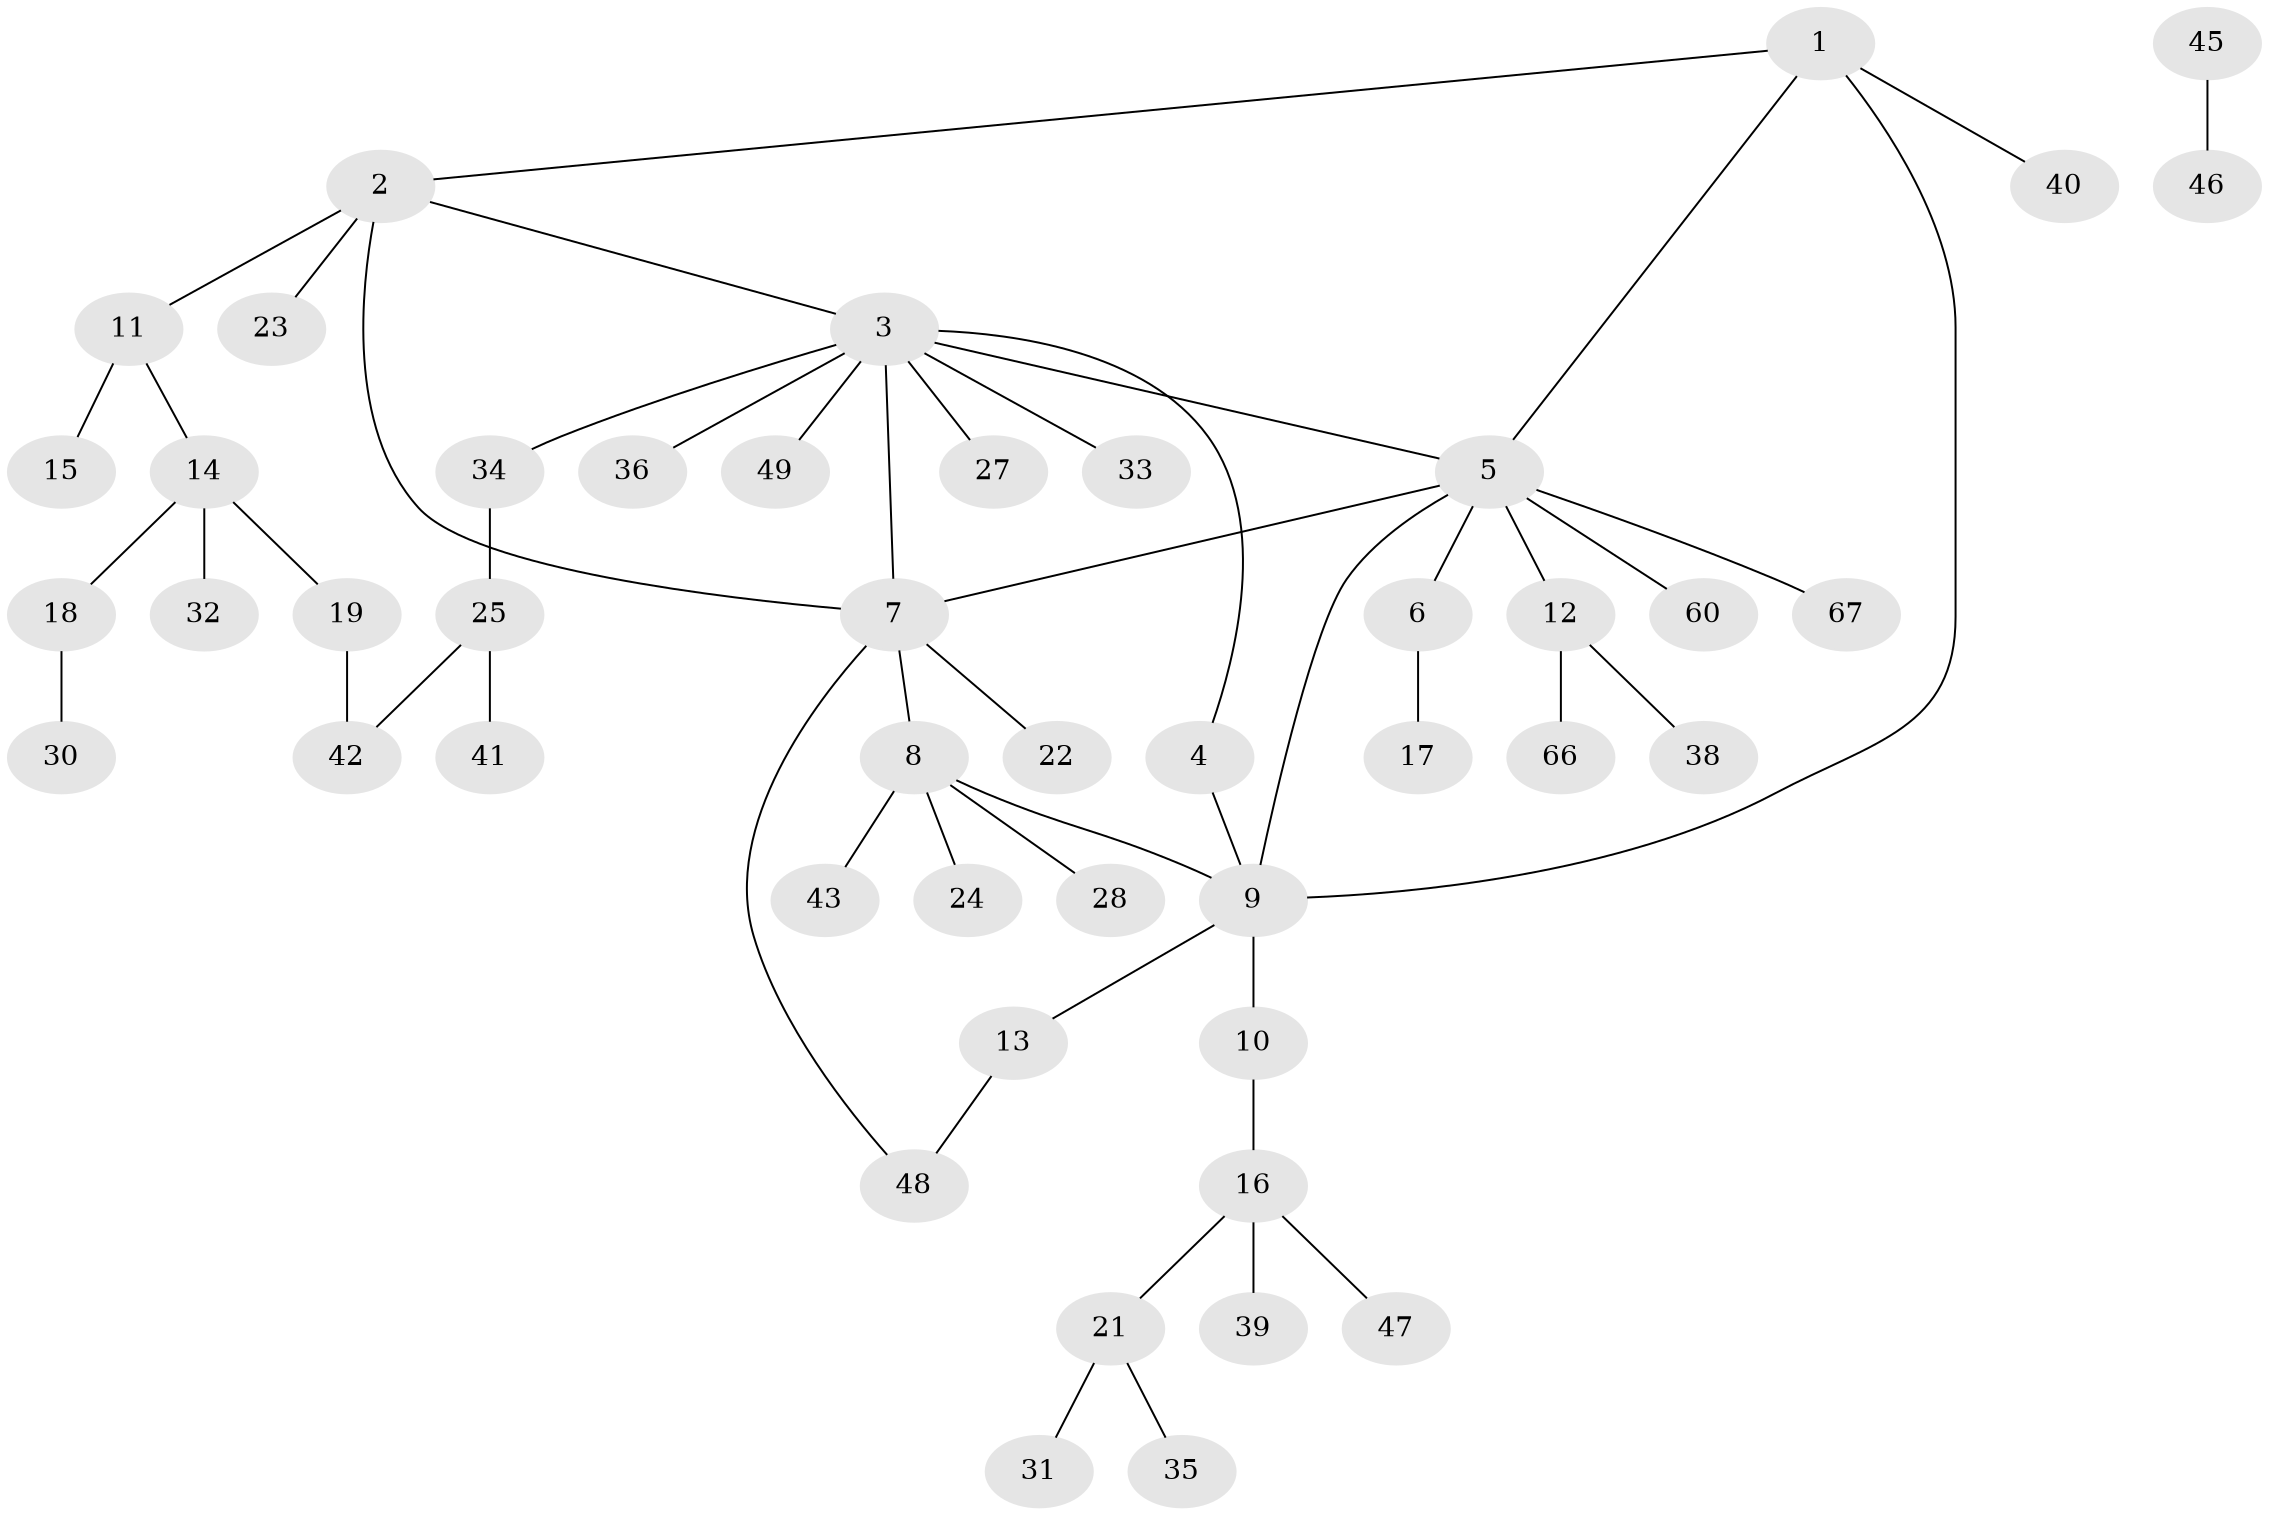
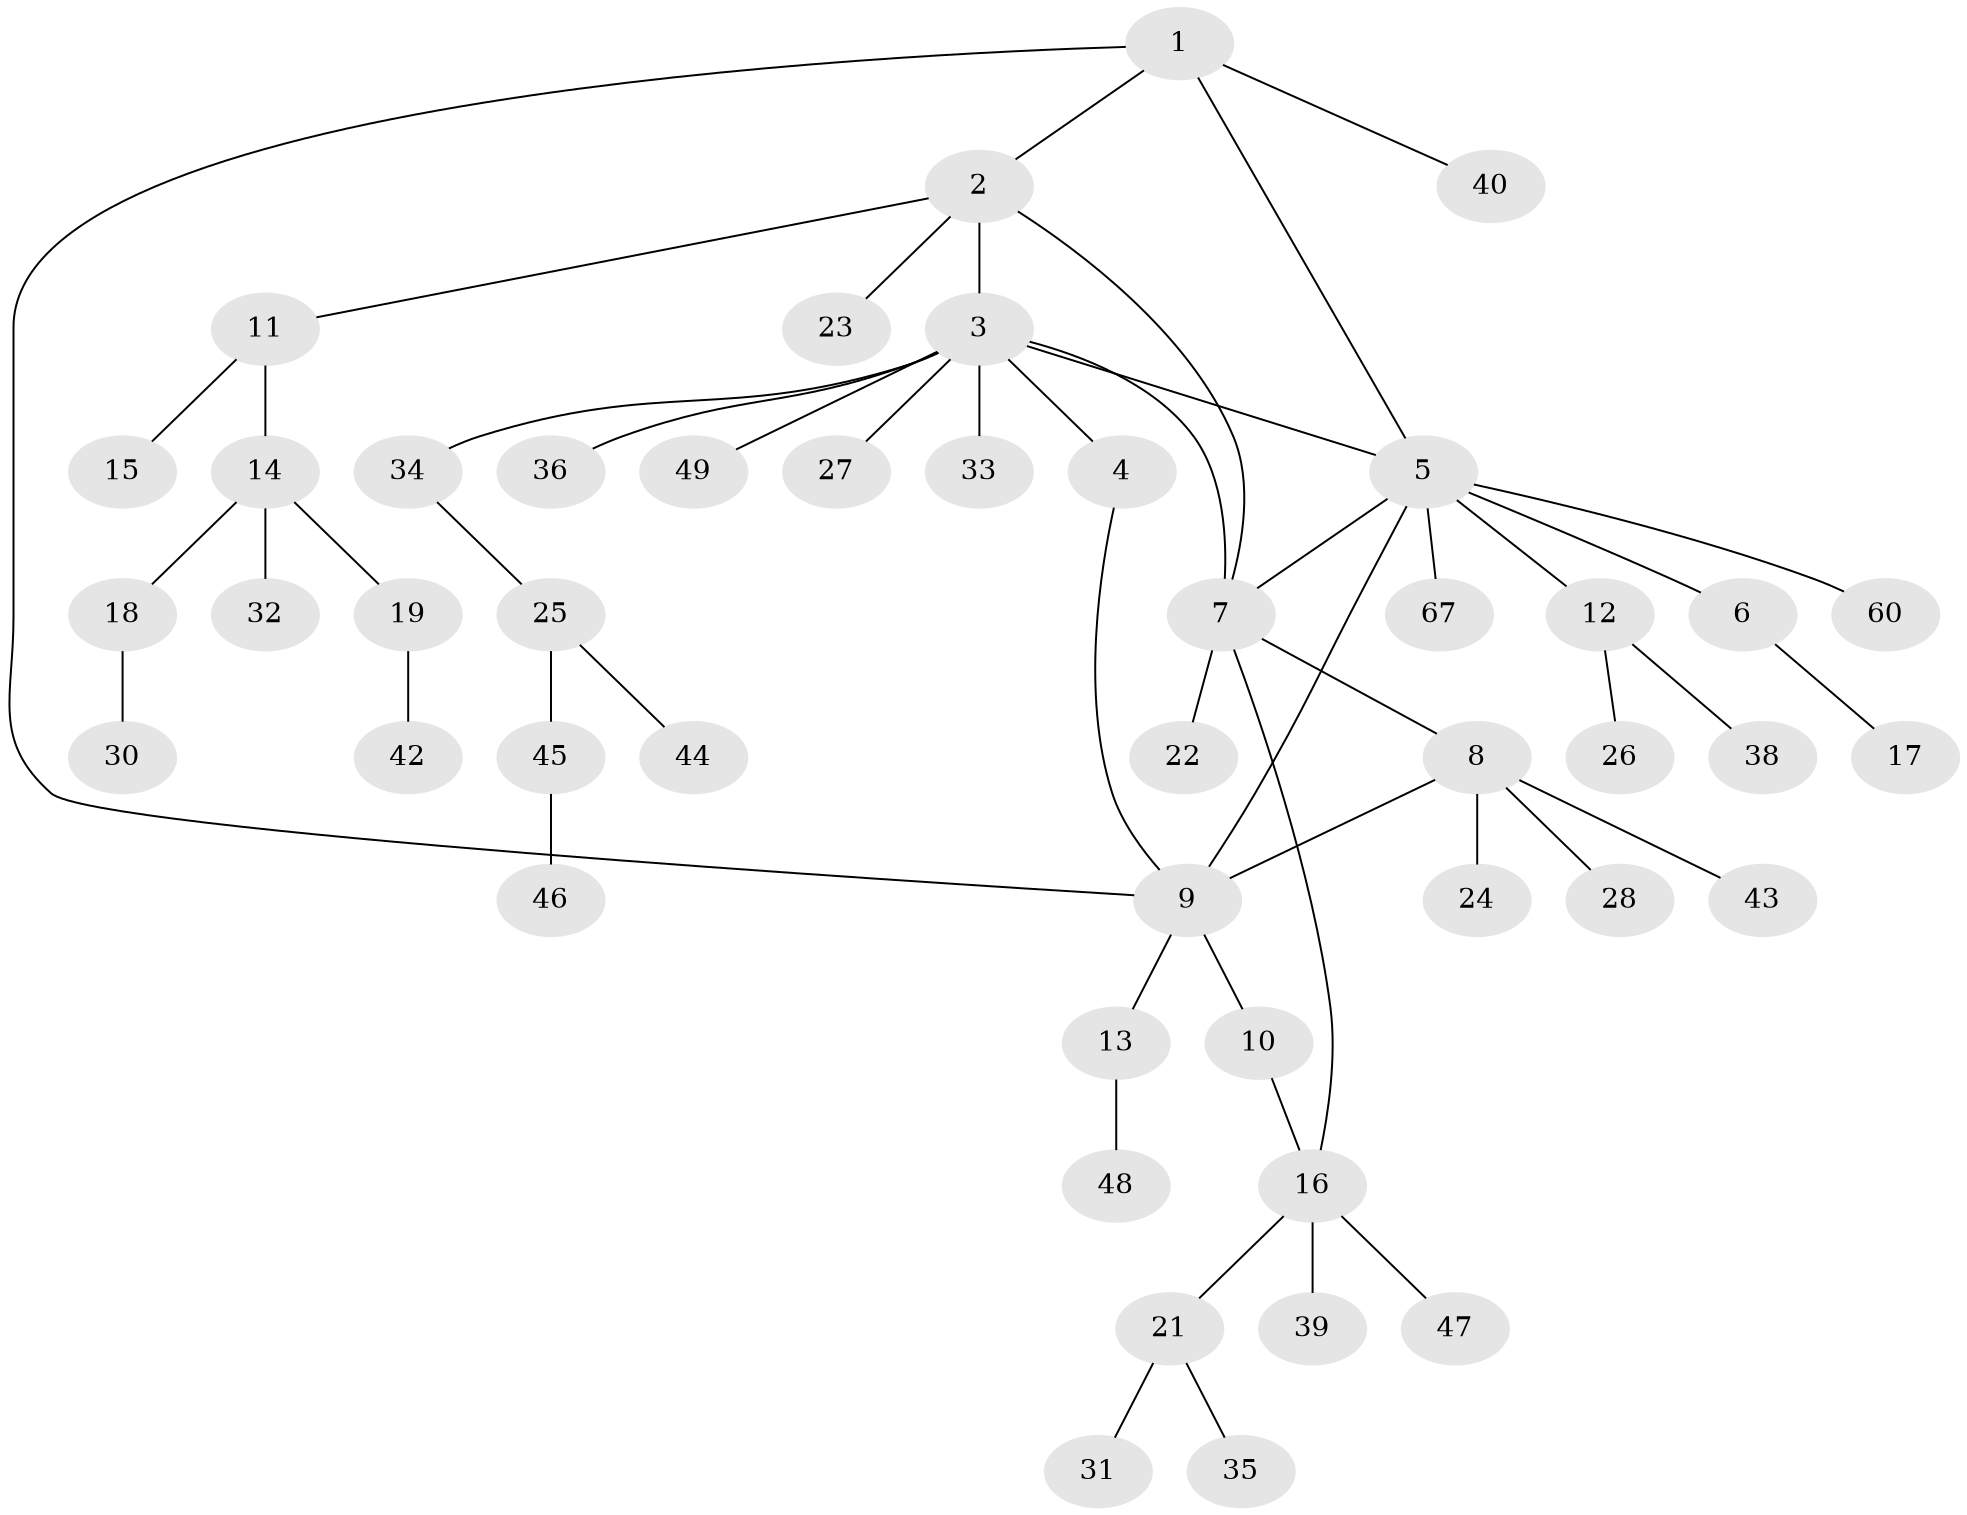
(419, 686) -> (551, 686)
(490, 758) -> (694, 758)
(1561, 758) -> (1620, 758)
(749, 903) -> (1309, 896)
